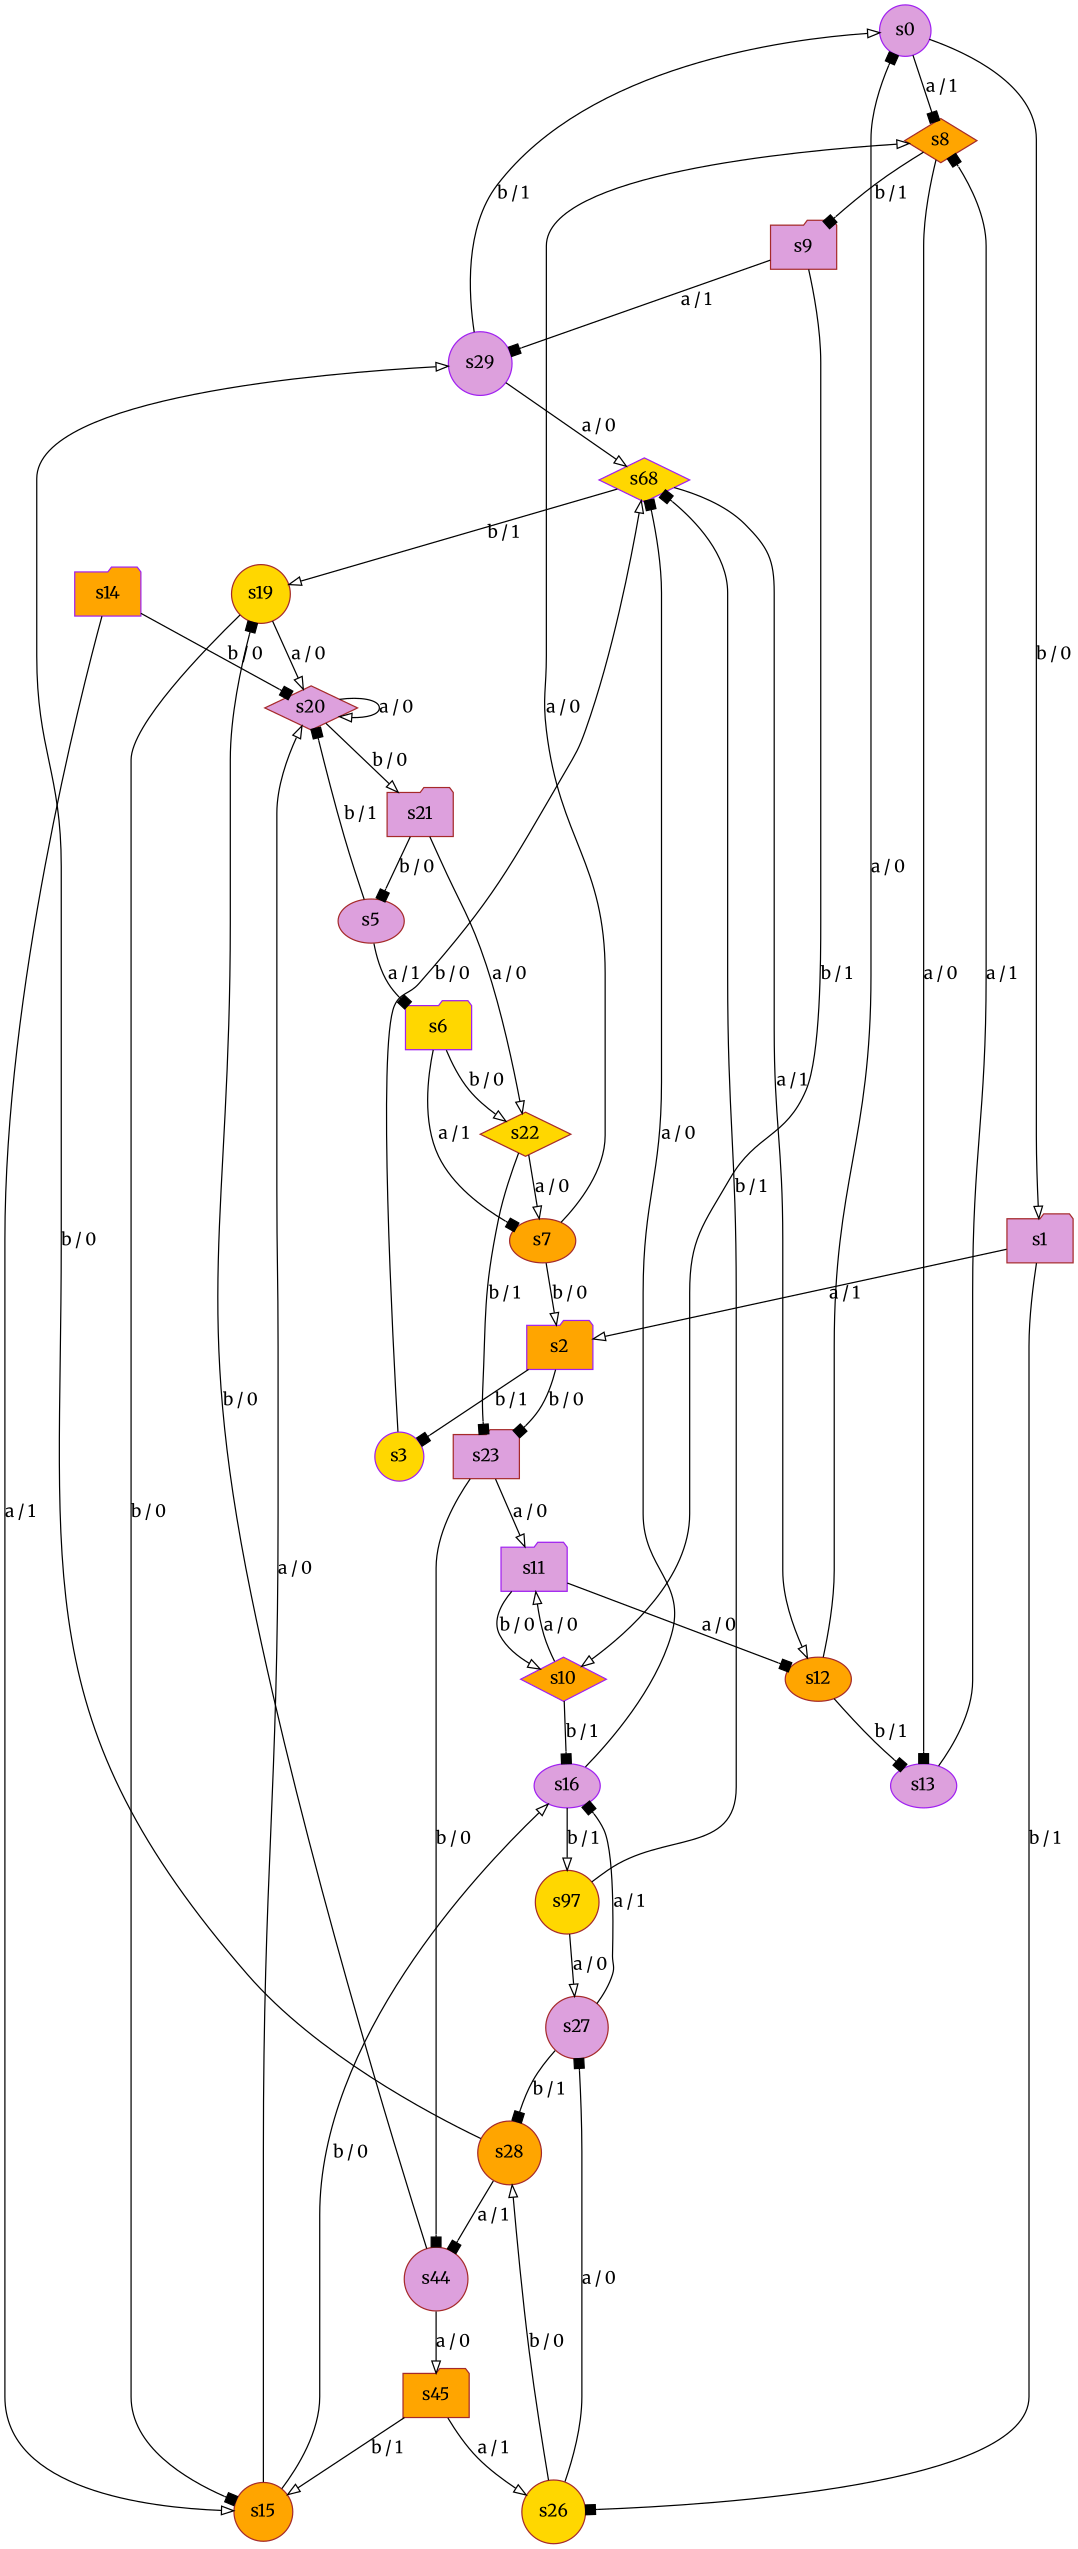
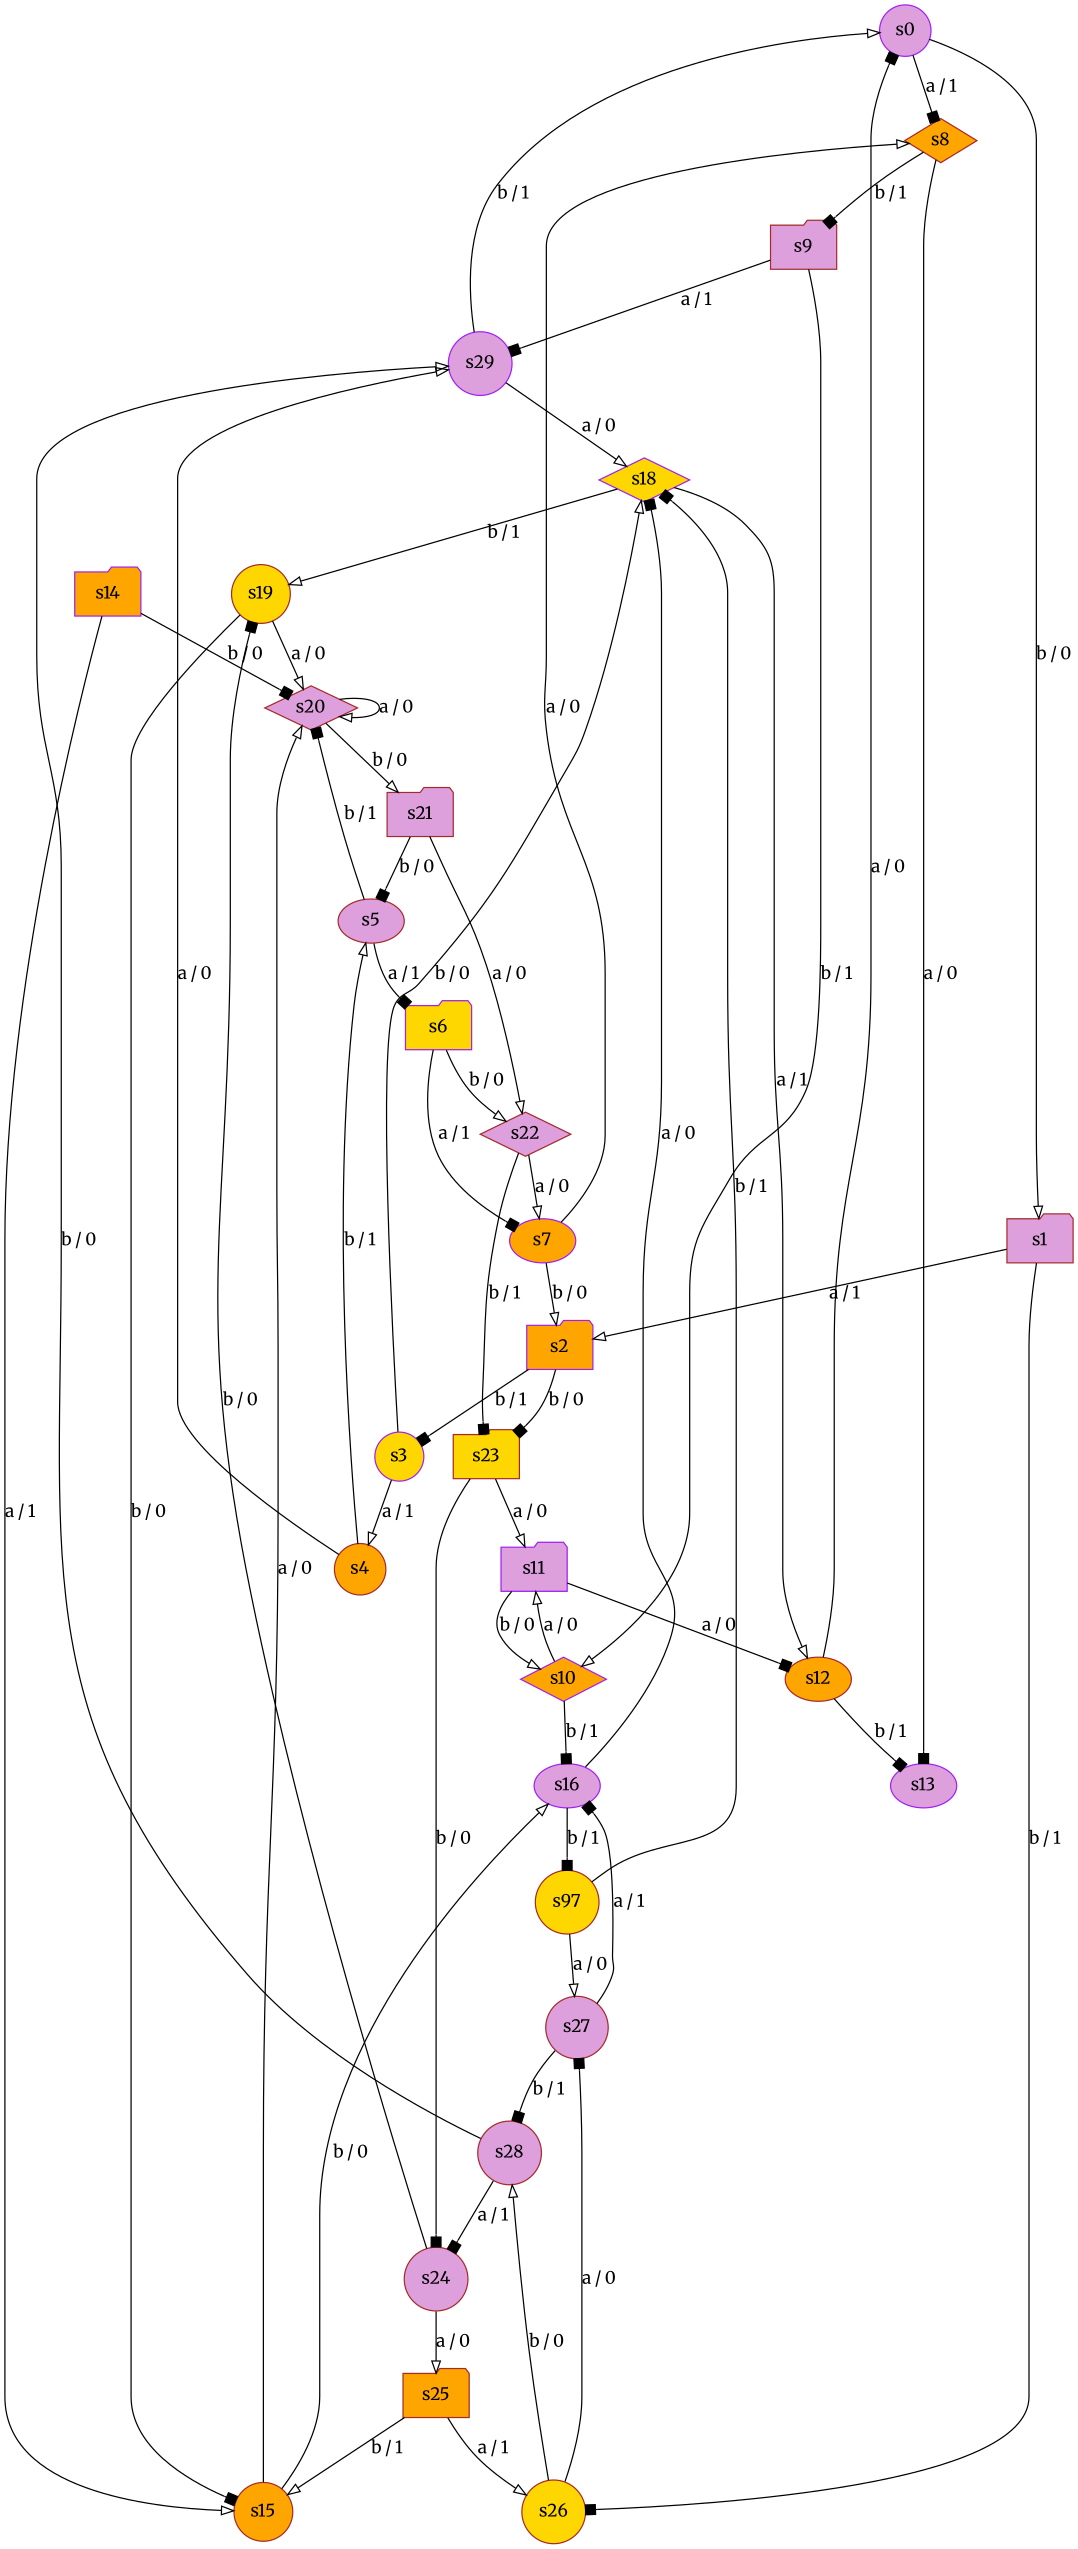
(644, 480) -> (644, 480)
(986, 968) -> none
(526, 1134) -> (526, 1134)
(543, 1241) -> (543, 1241)
(486, 1457) -> (486, 1457)
none -> (360, 1569)
(567, 1833) -> (567, 1833)
(510, 2153) -> (510, 2153)
(436, 2279) -> (436, 2279)
(436, 2395) -> (436, 2395)
